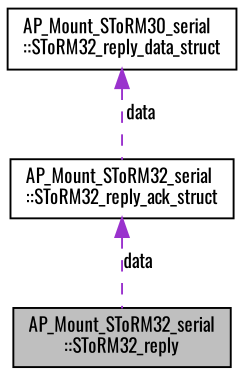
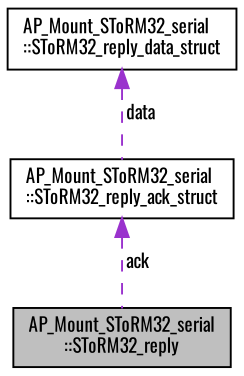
(122, 39) -> (122, 39)
(136, 263) -> (136, 263)
